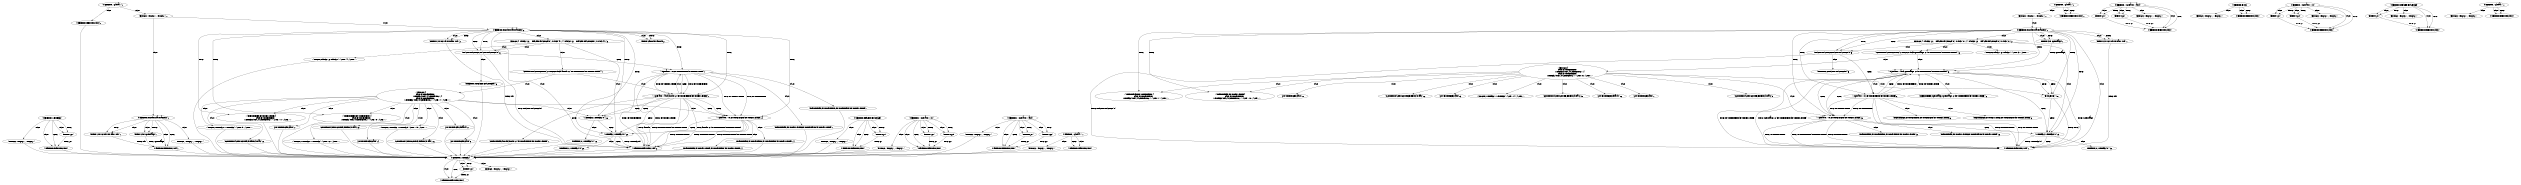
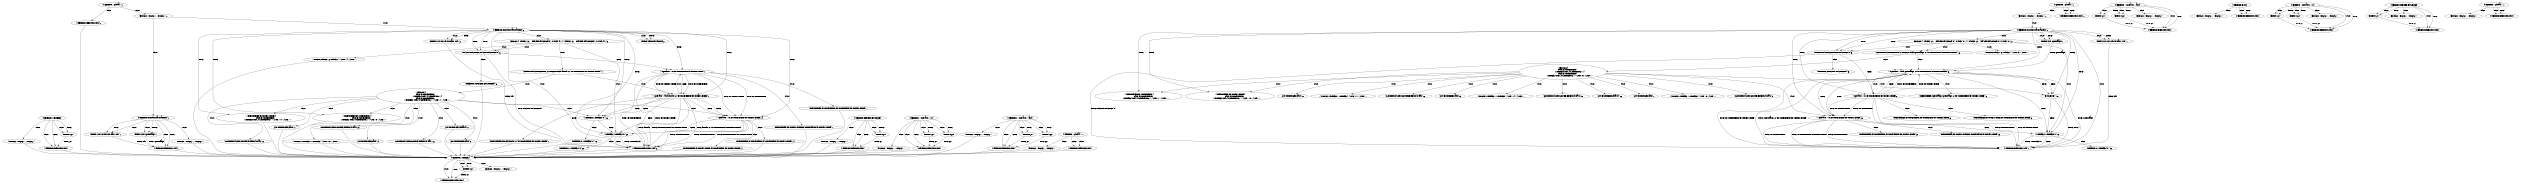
none -> (1343, 96)
none -> (1693, 96)
(229, 127) -> none
(403, 127) -> none
